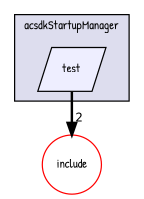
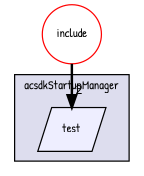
(72, 109) -> (72, 83)
